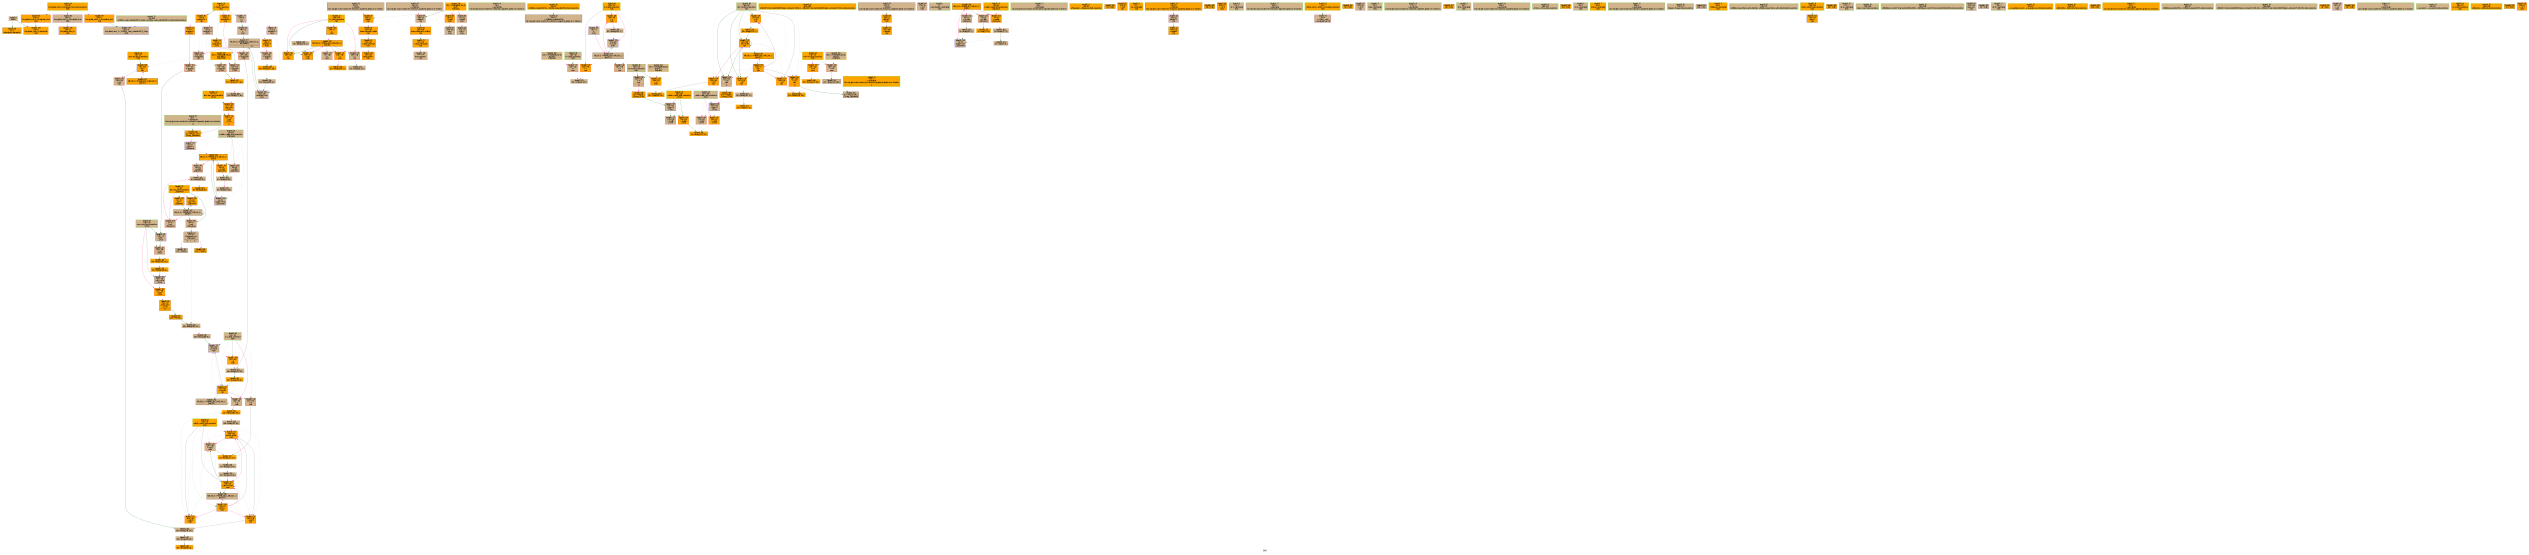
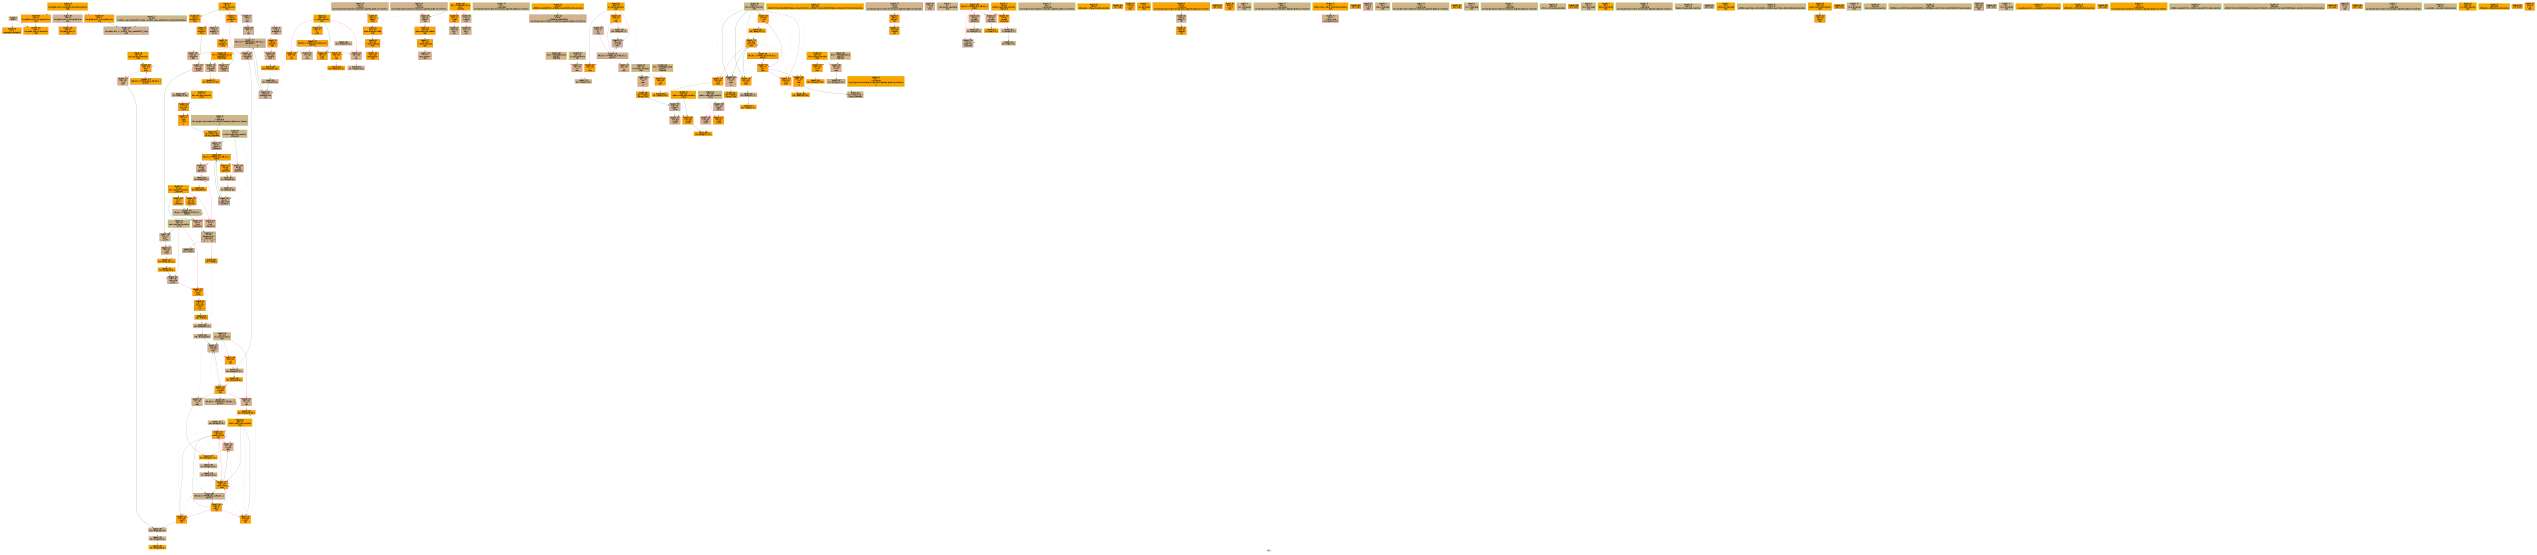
(191, 282) -> (211, 294)
